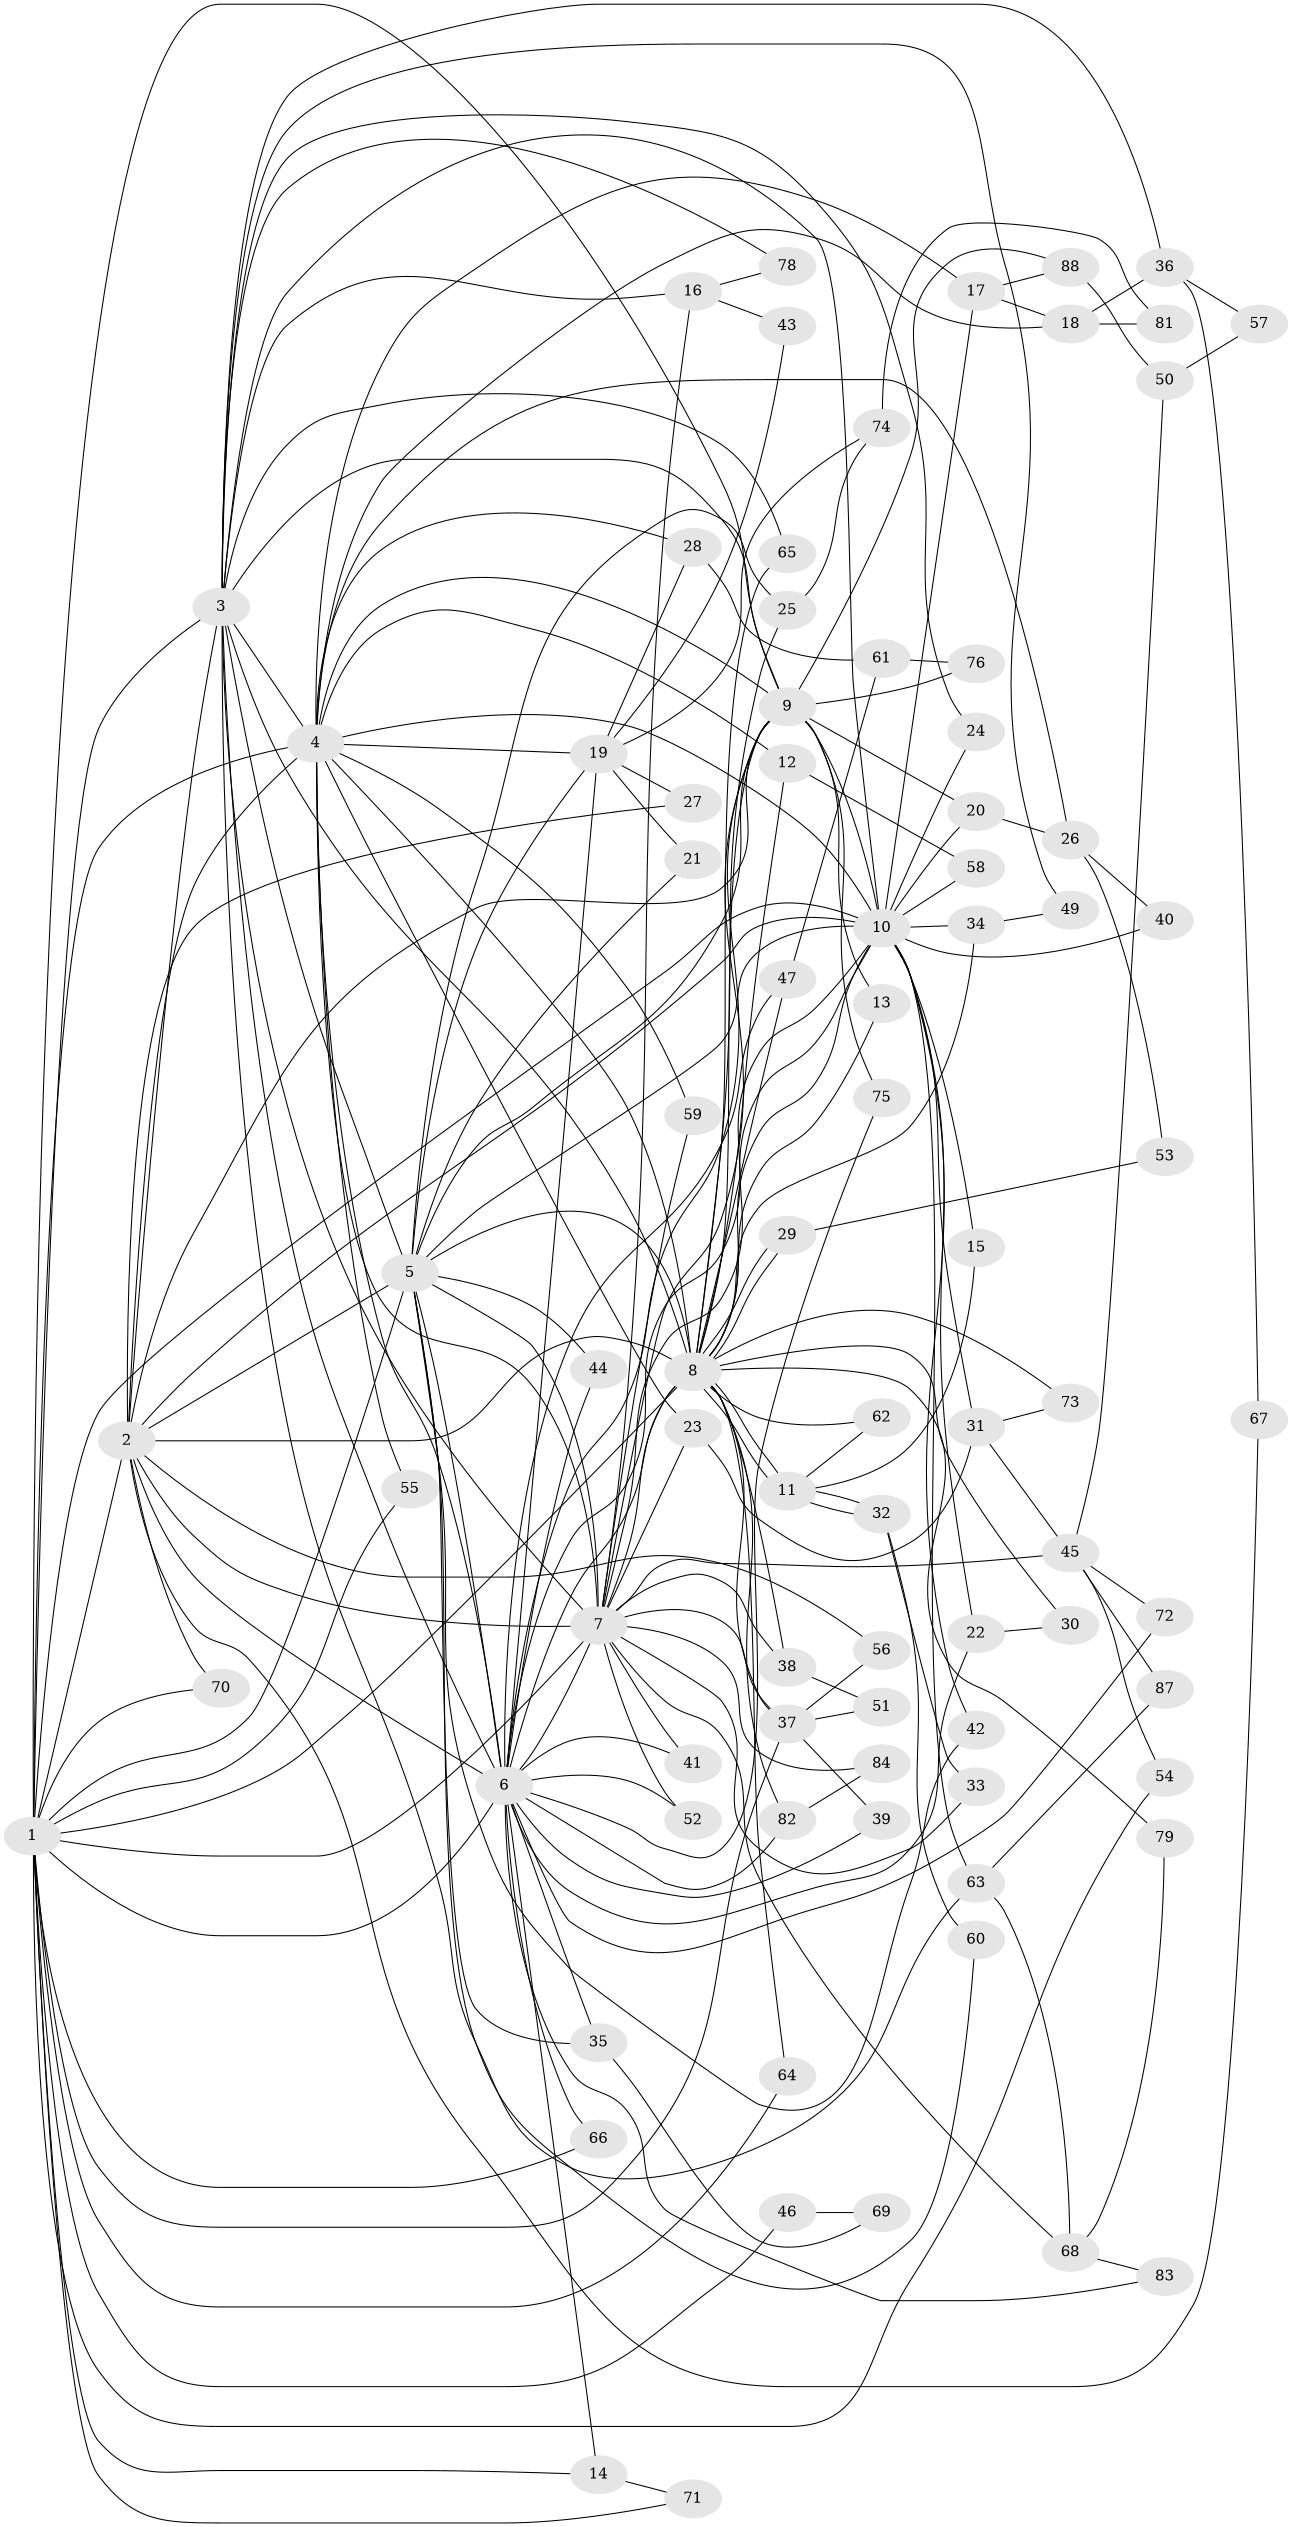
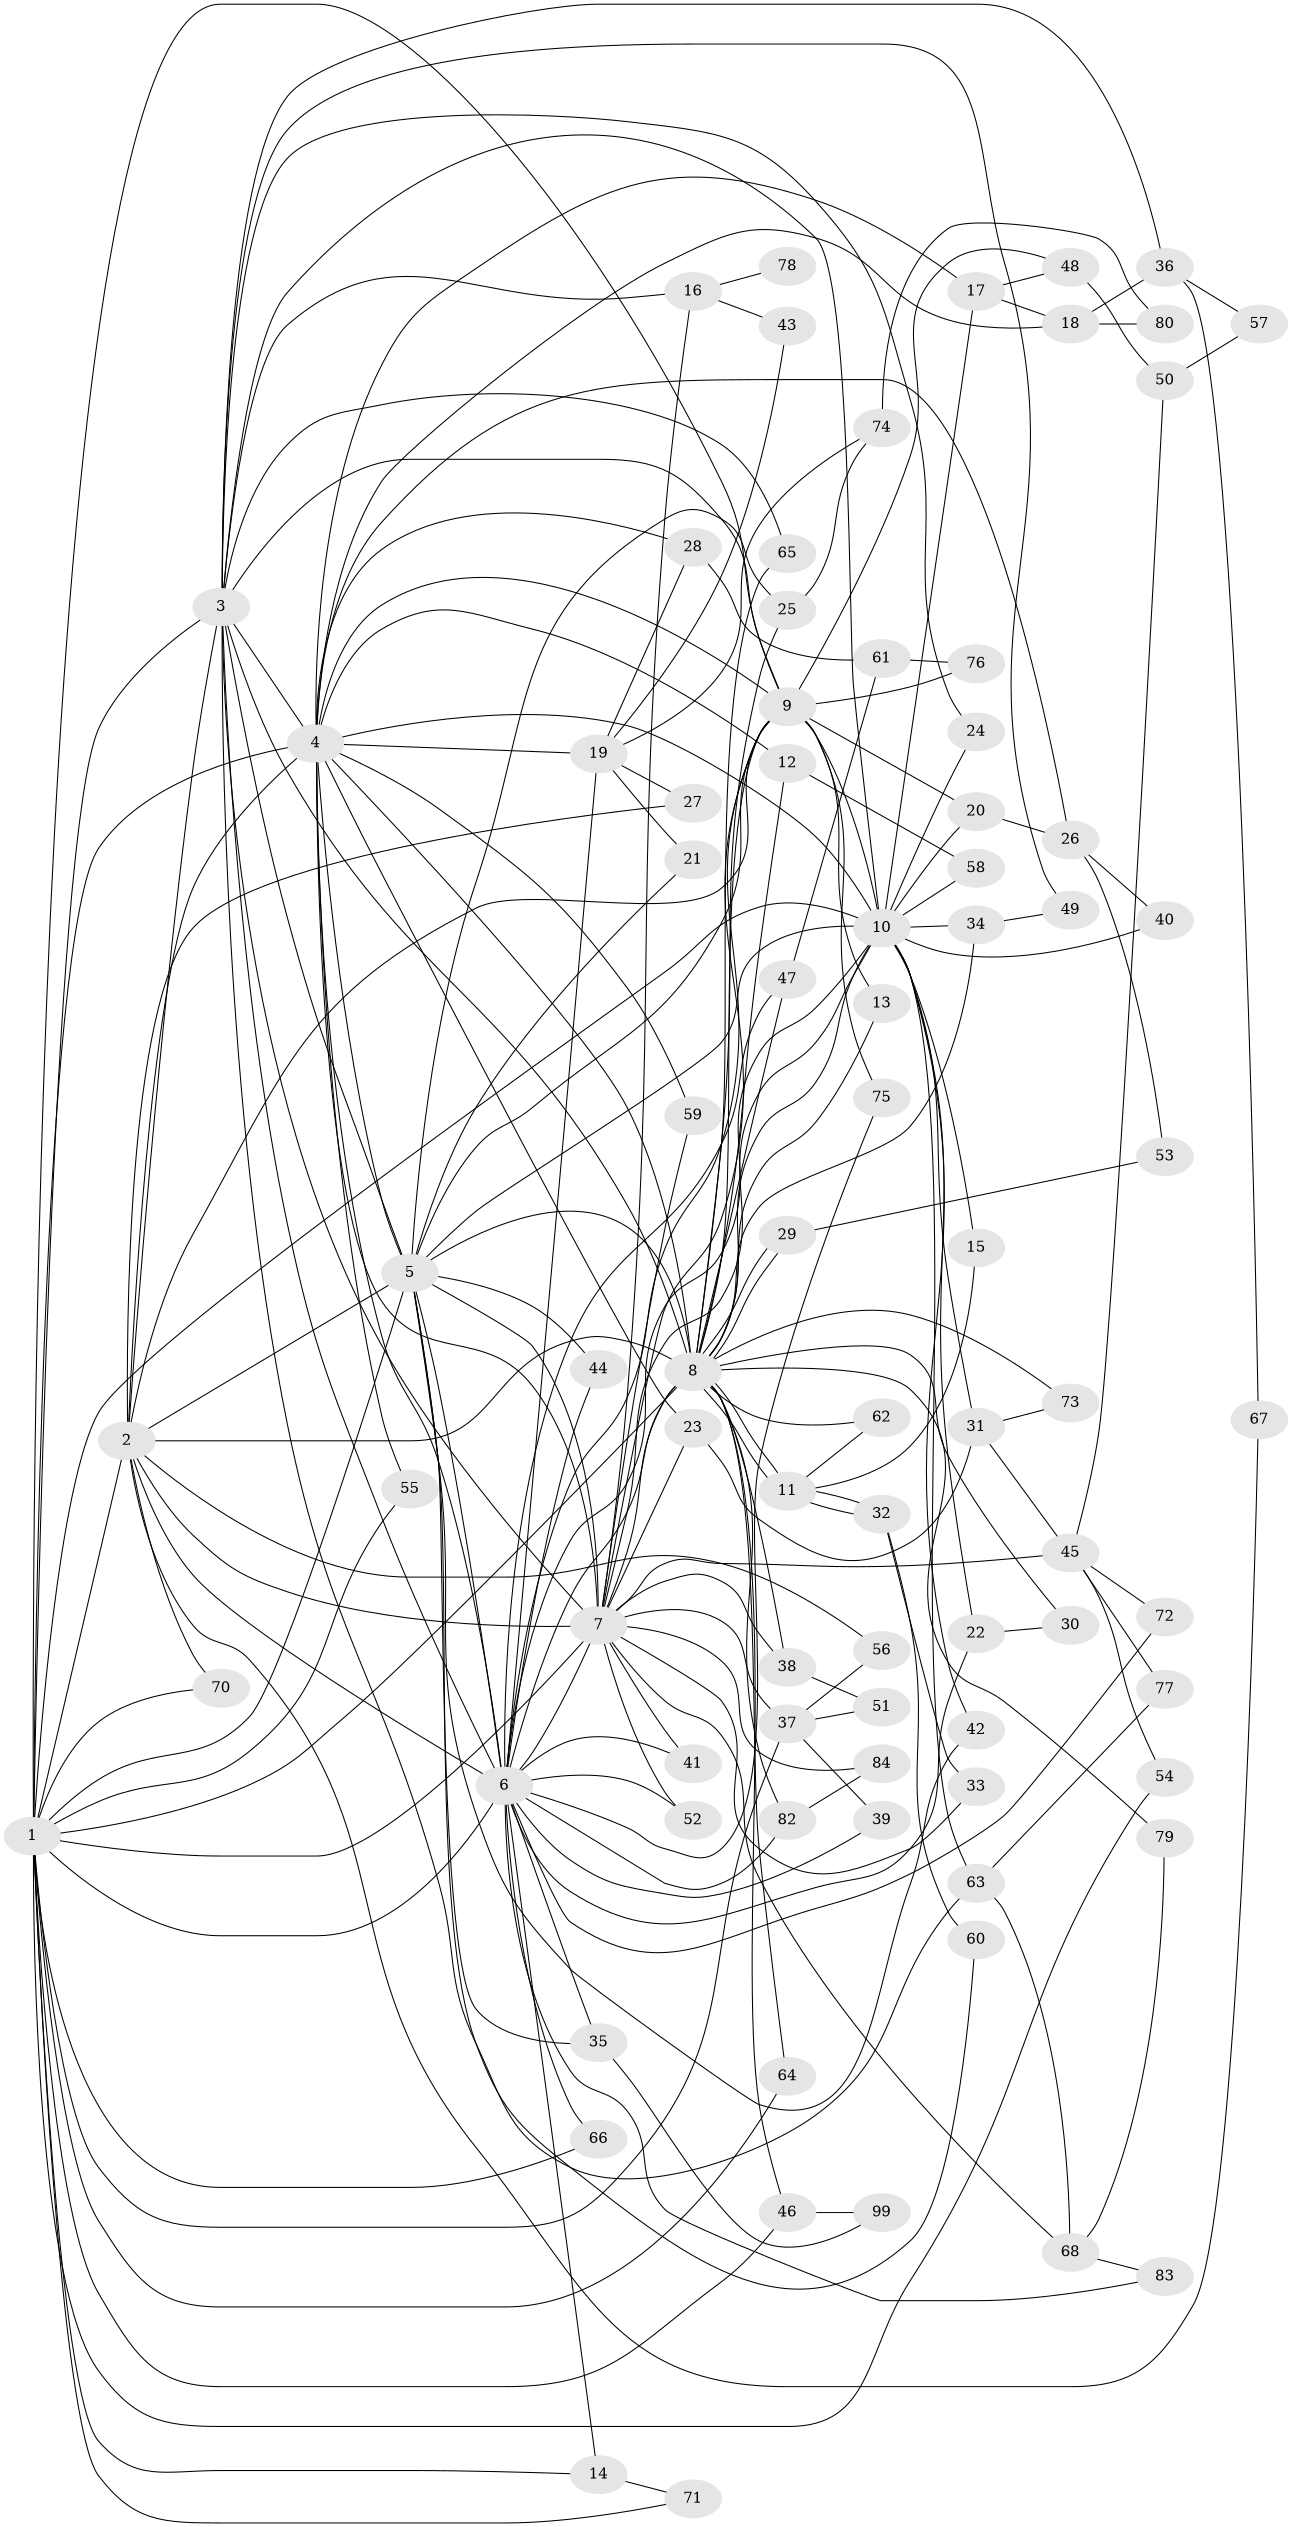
(332, 163) -> none
(1071, 267) -> (1071, 267)
(1165, 324) -> (1165, 324)
(467, 973) -> (345, 1011)
(433, 1182) -> none
(740, 1548) -> (752, 1952)
(1165, 1689) -> (1165, 1689)
(882, 2213) -> (882, 2213)
